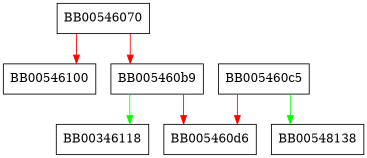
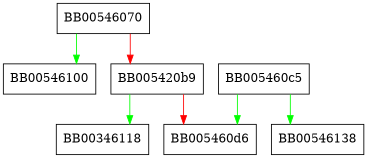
(76, 44) -> (76, 44)
(157, 79) -> (157, 79)
(237, 105) -> (237, 105)
(318, 139) -> (318, 139)
